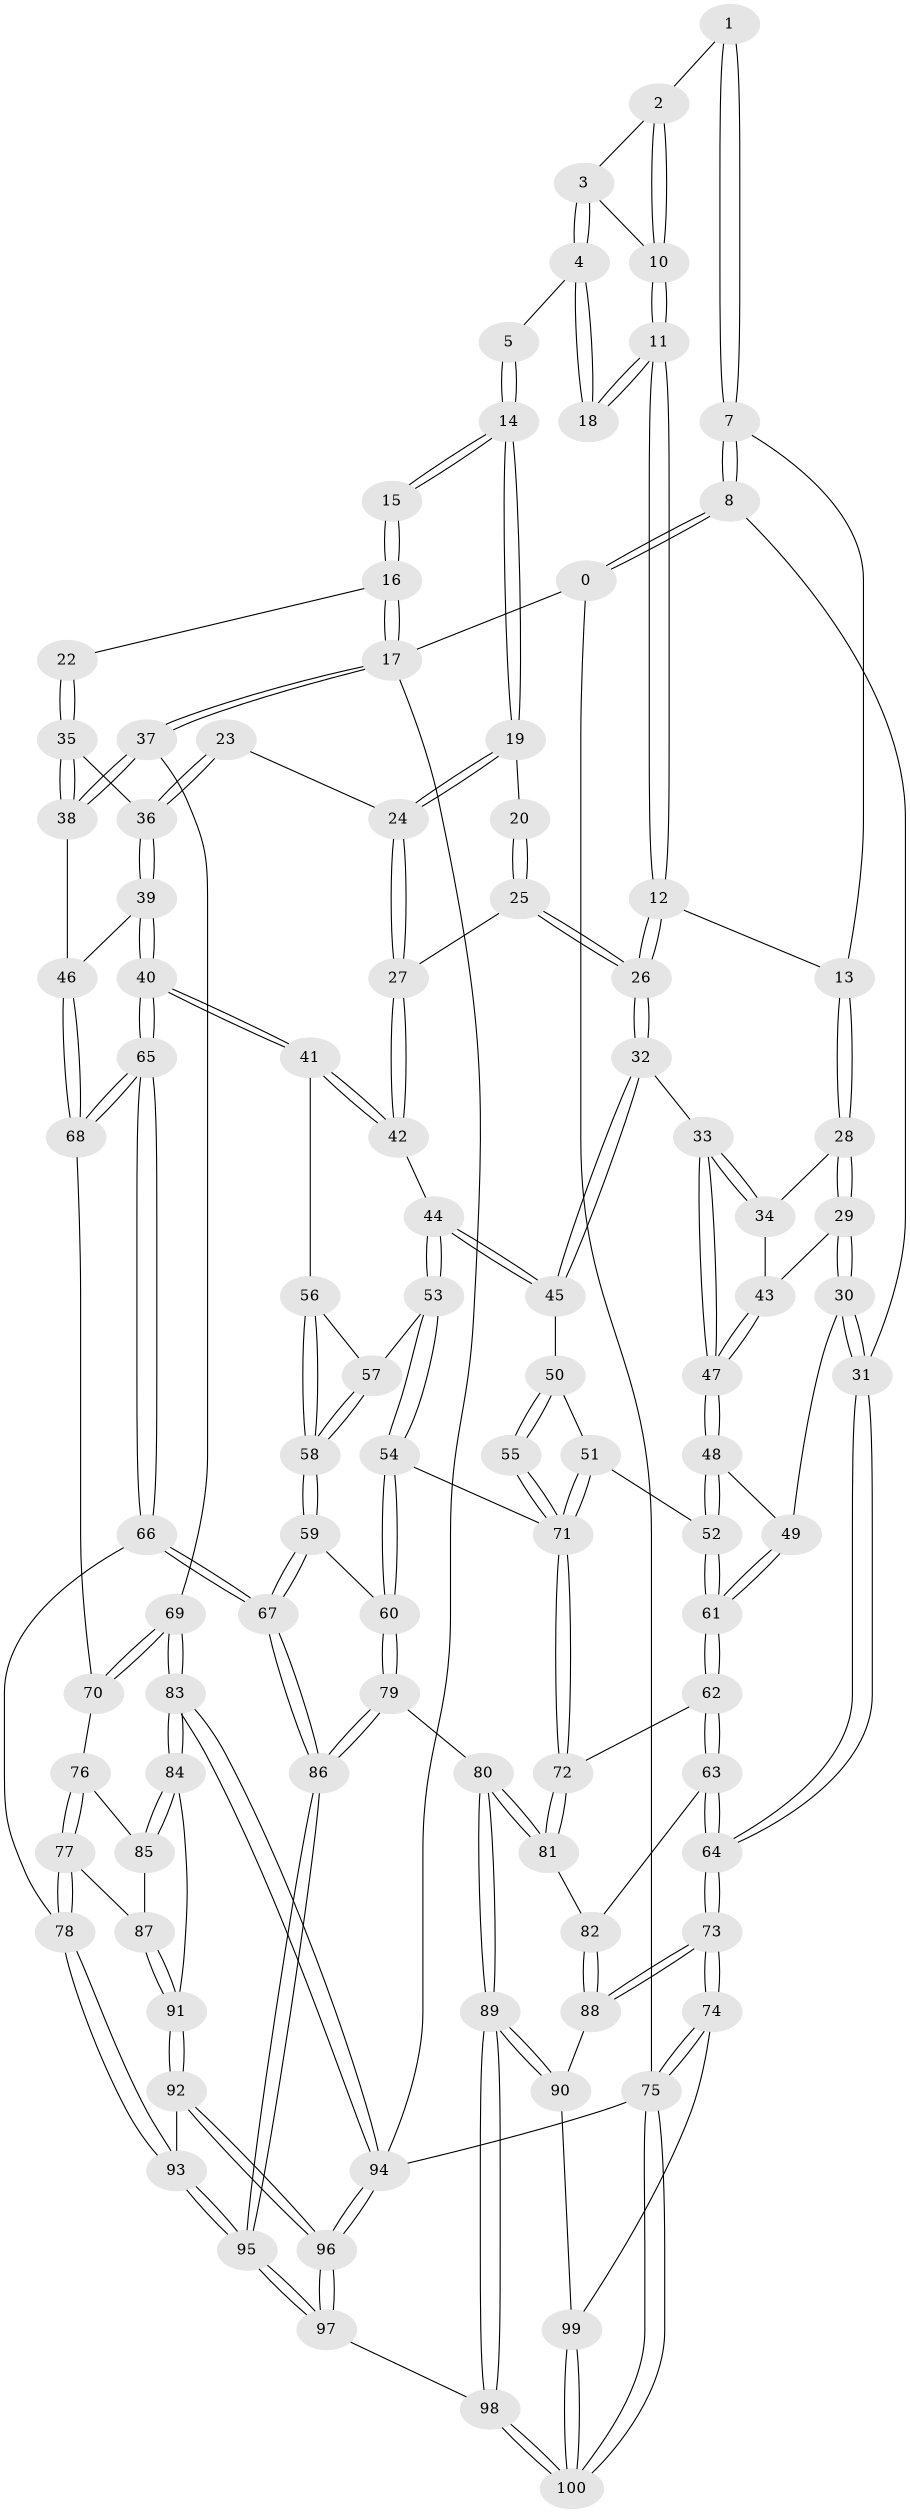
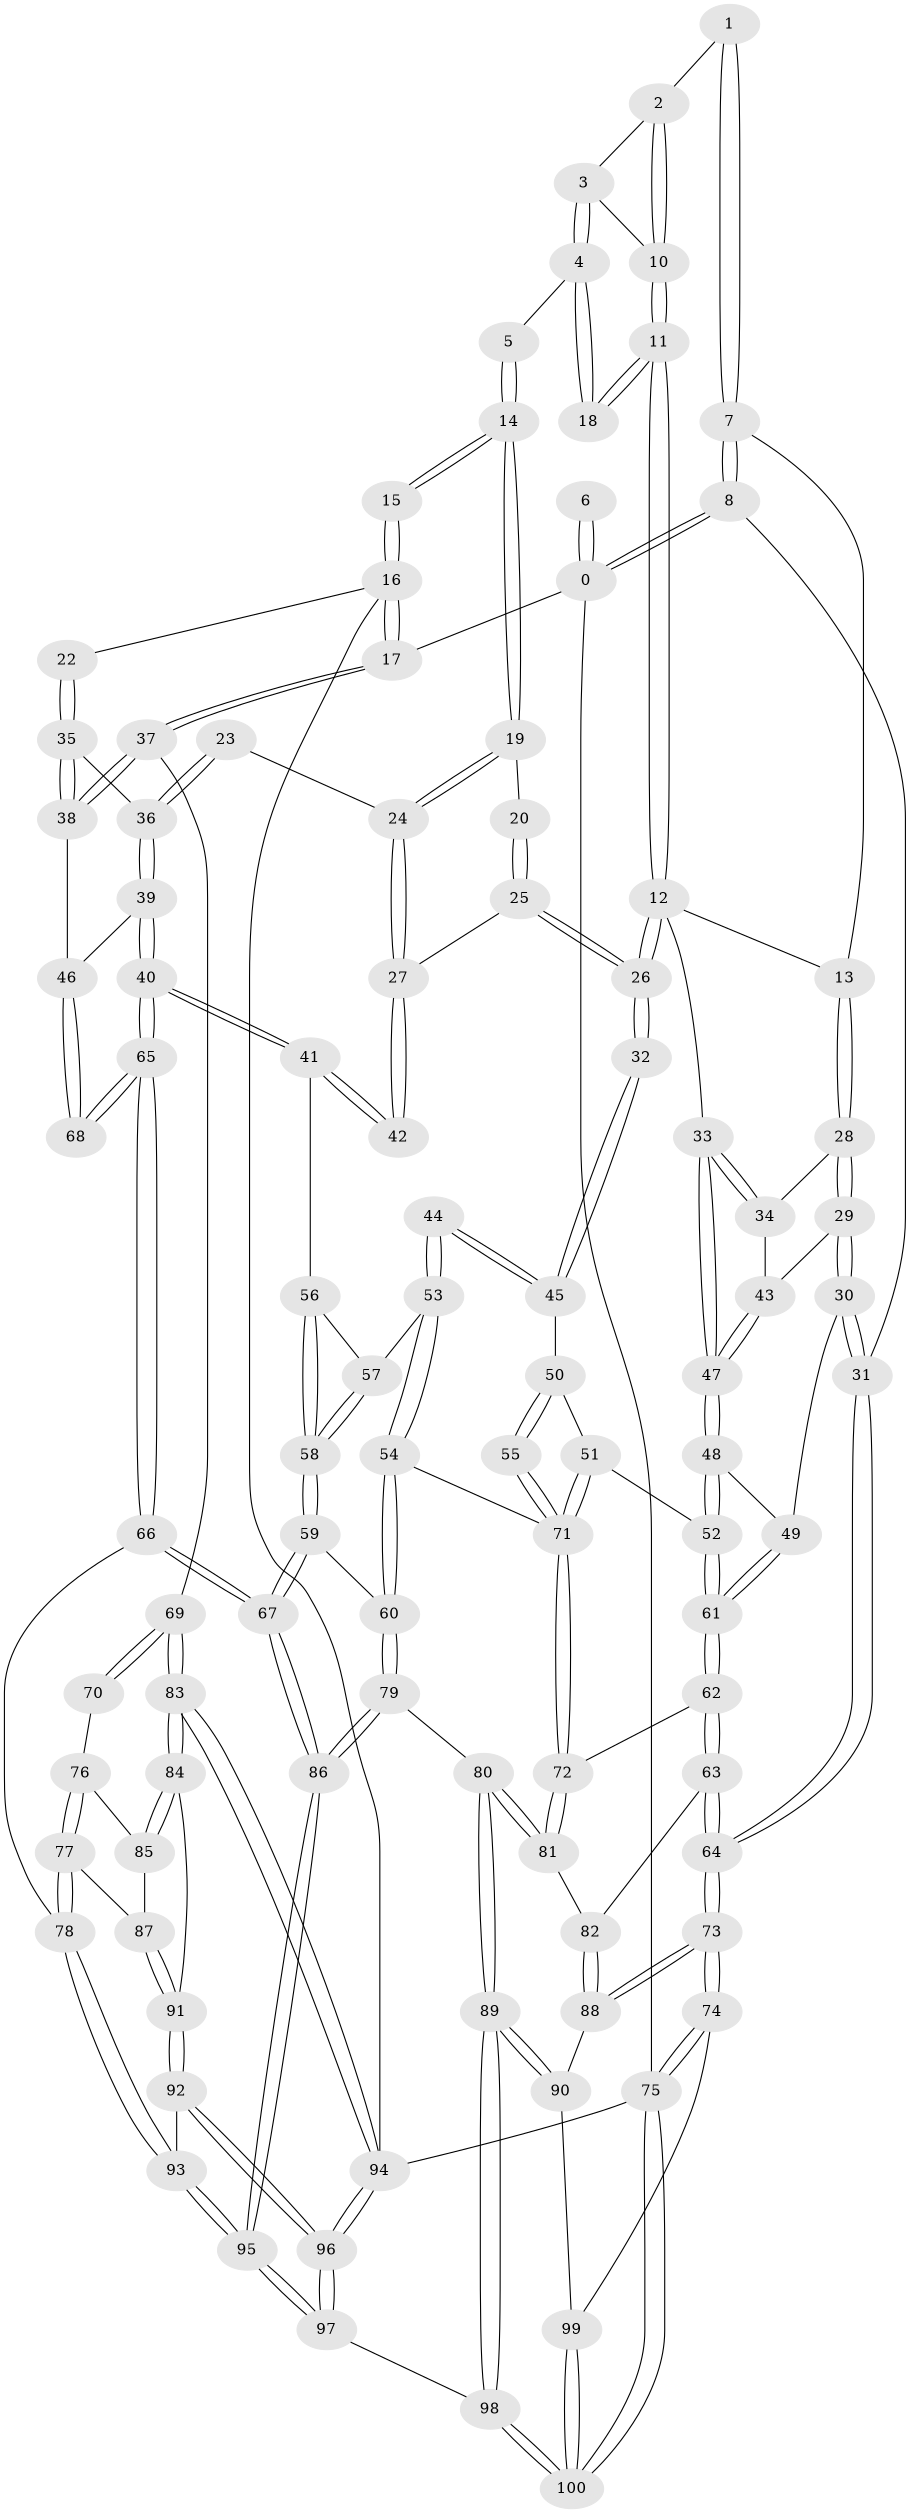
none -> (586, 501)
(672, 1098) -> (692, 1016)
(416, 1177) -> none
(462, 1414) -> (250, 1377)
(81, 1416) -> none
